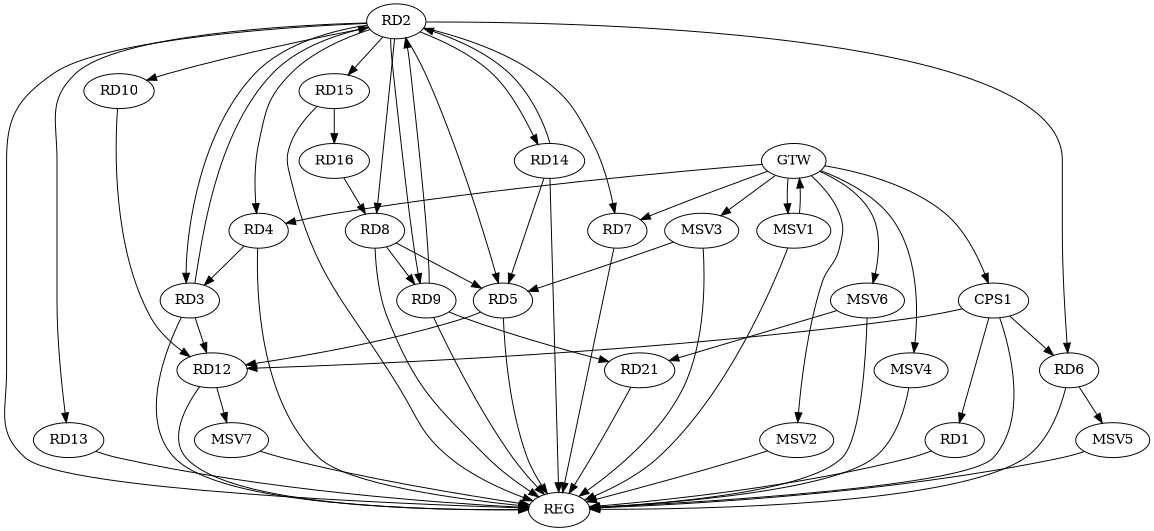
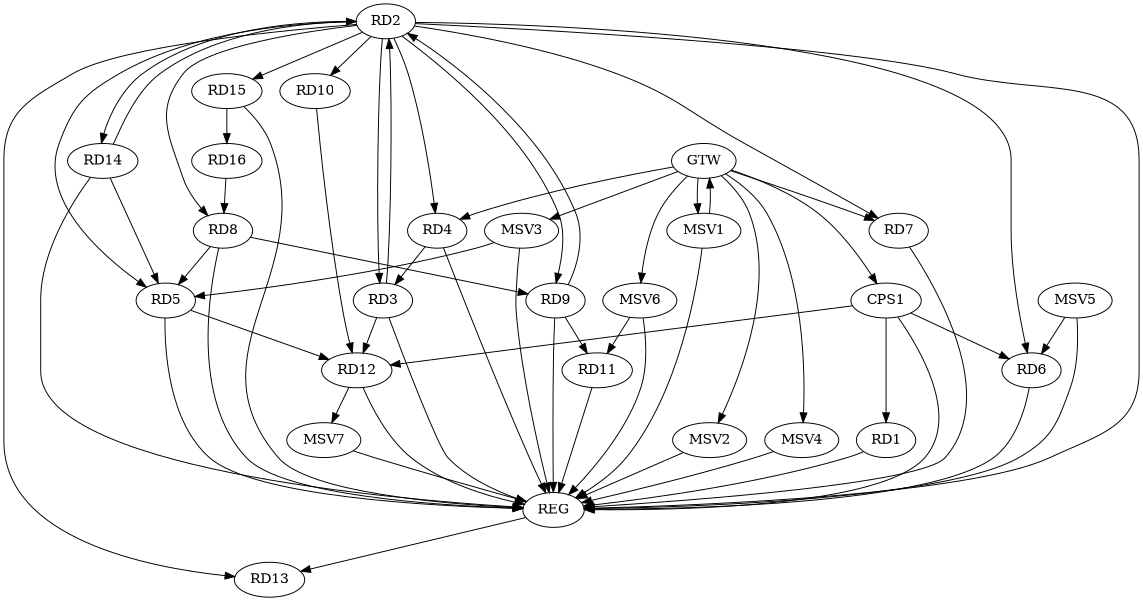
(640, 370) -> (597, 370)
(1088, 401) -> (1056, 332)
(306, 489) -> (418, 543)
